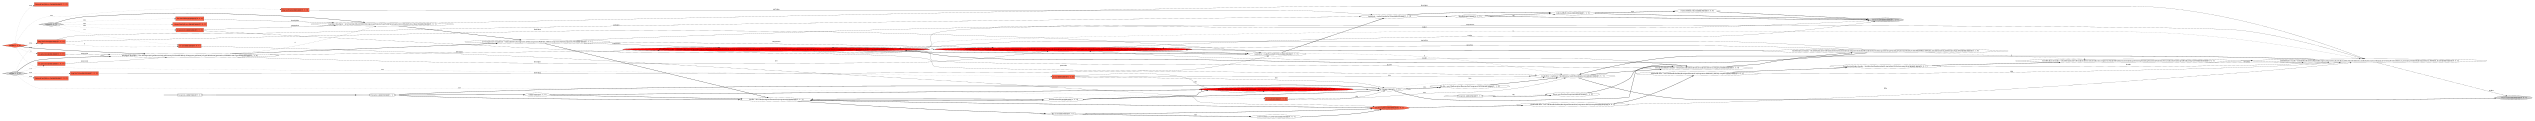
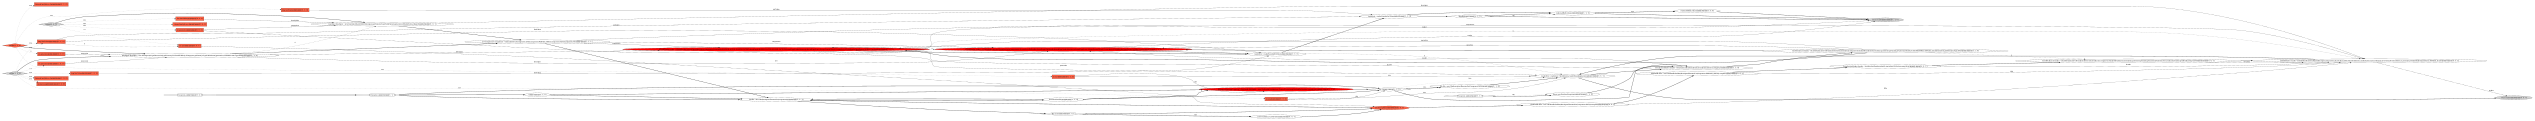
(1229, 79) -> none
none -> (51, 84)
